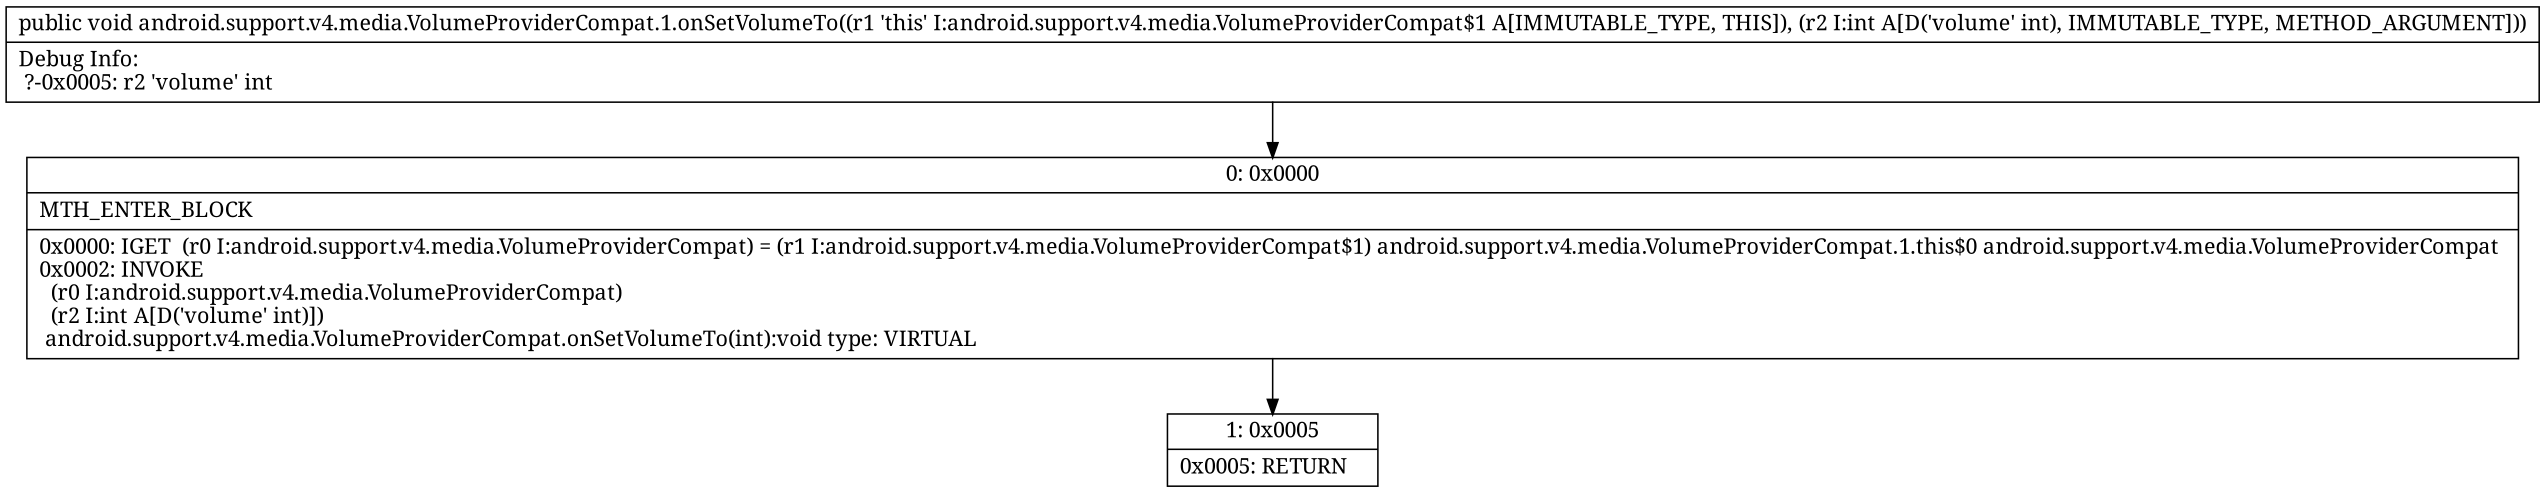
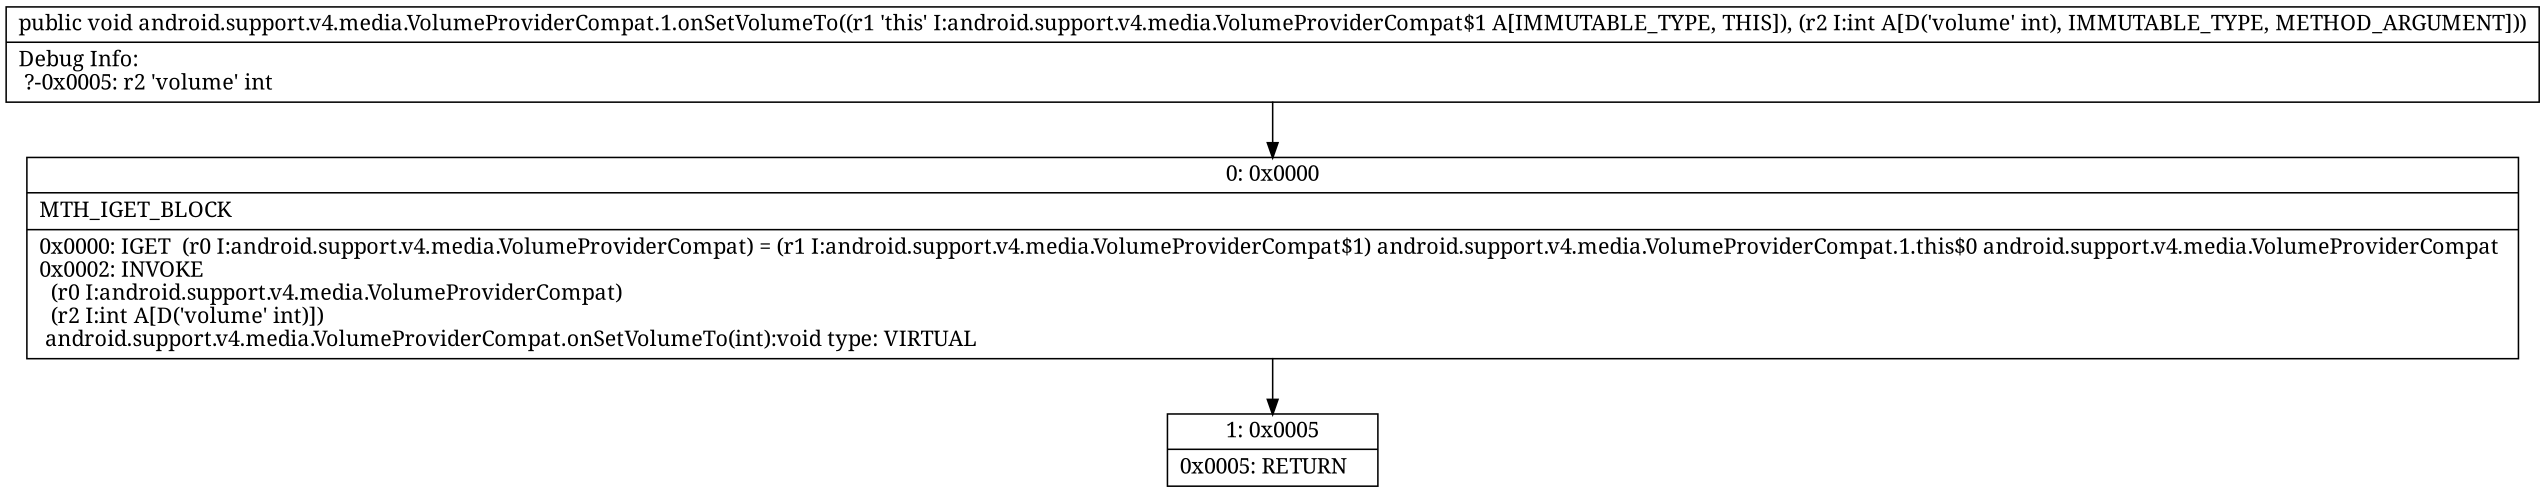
(146, 210) -> (136, 210)
